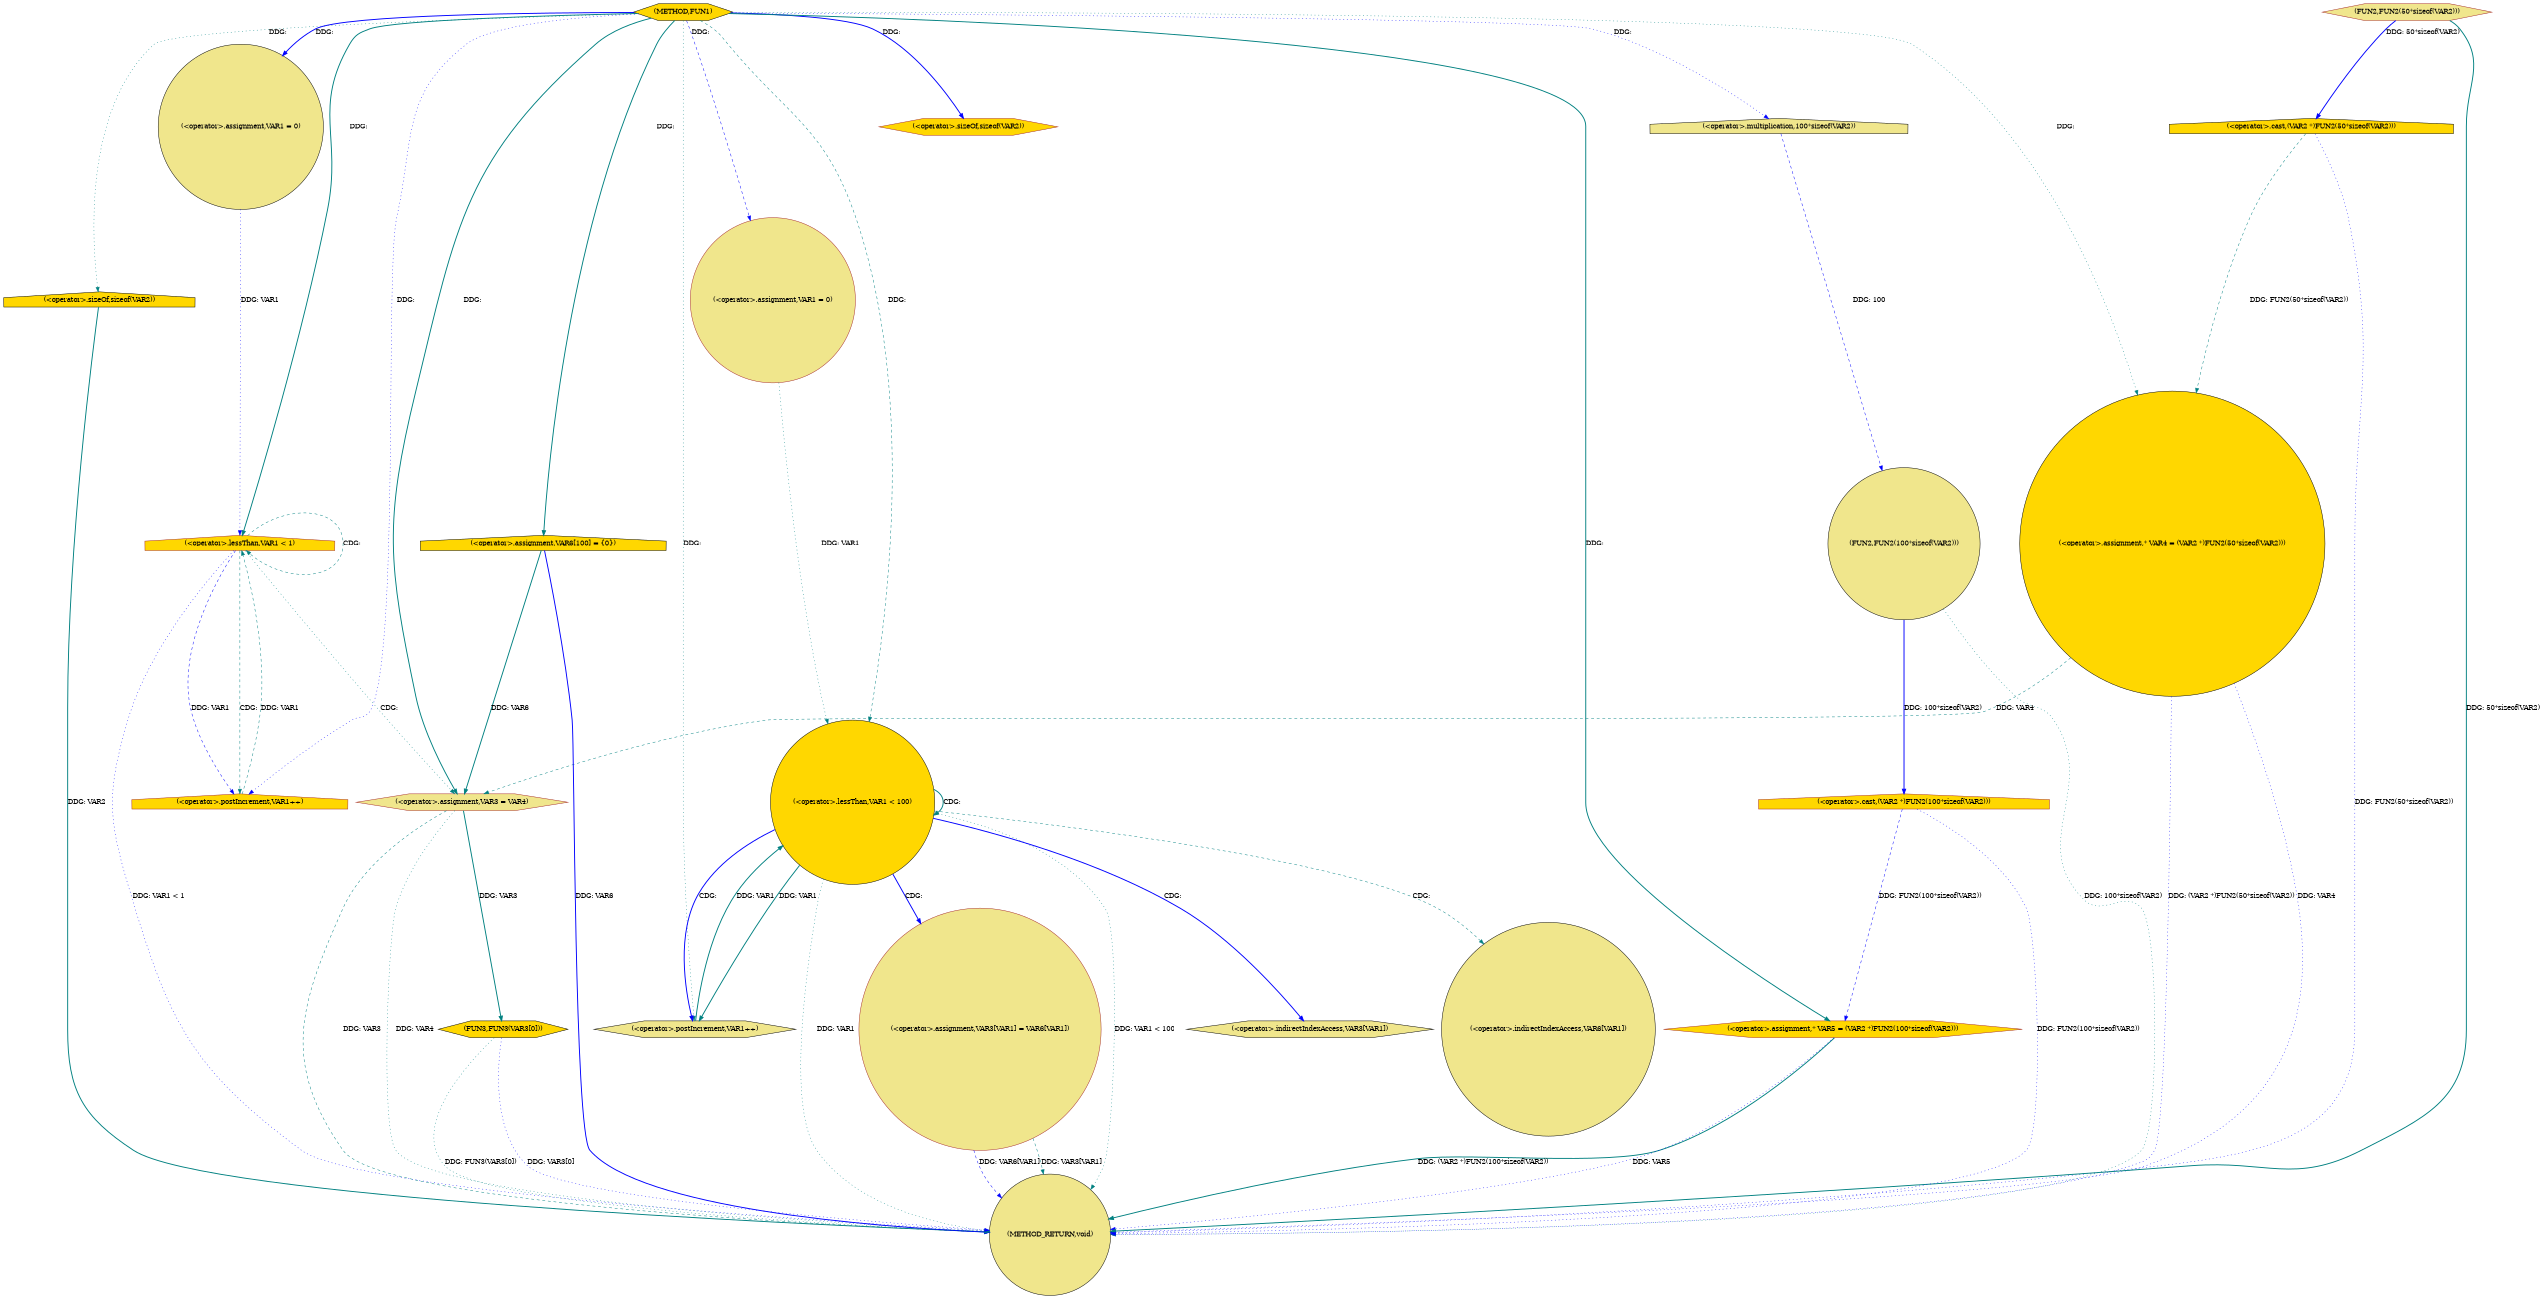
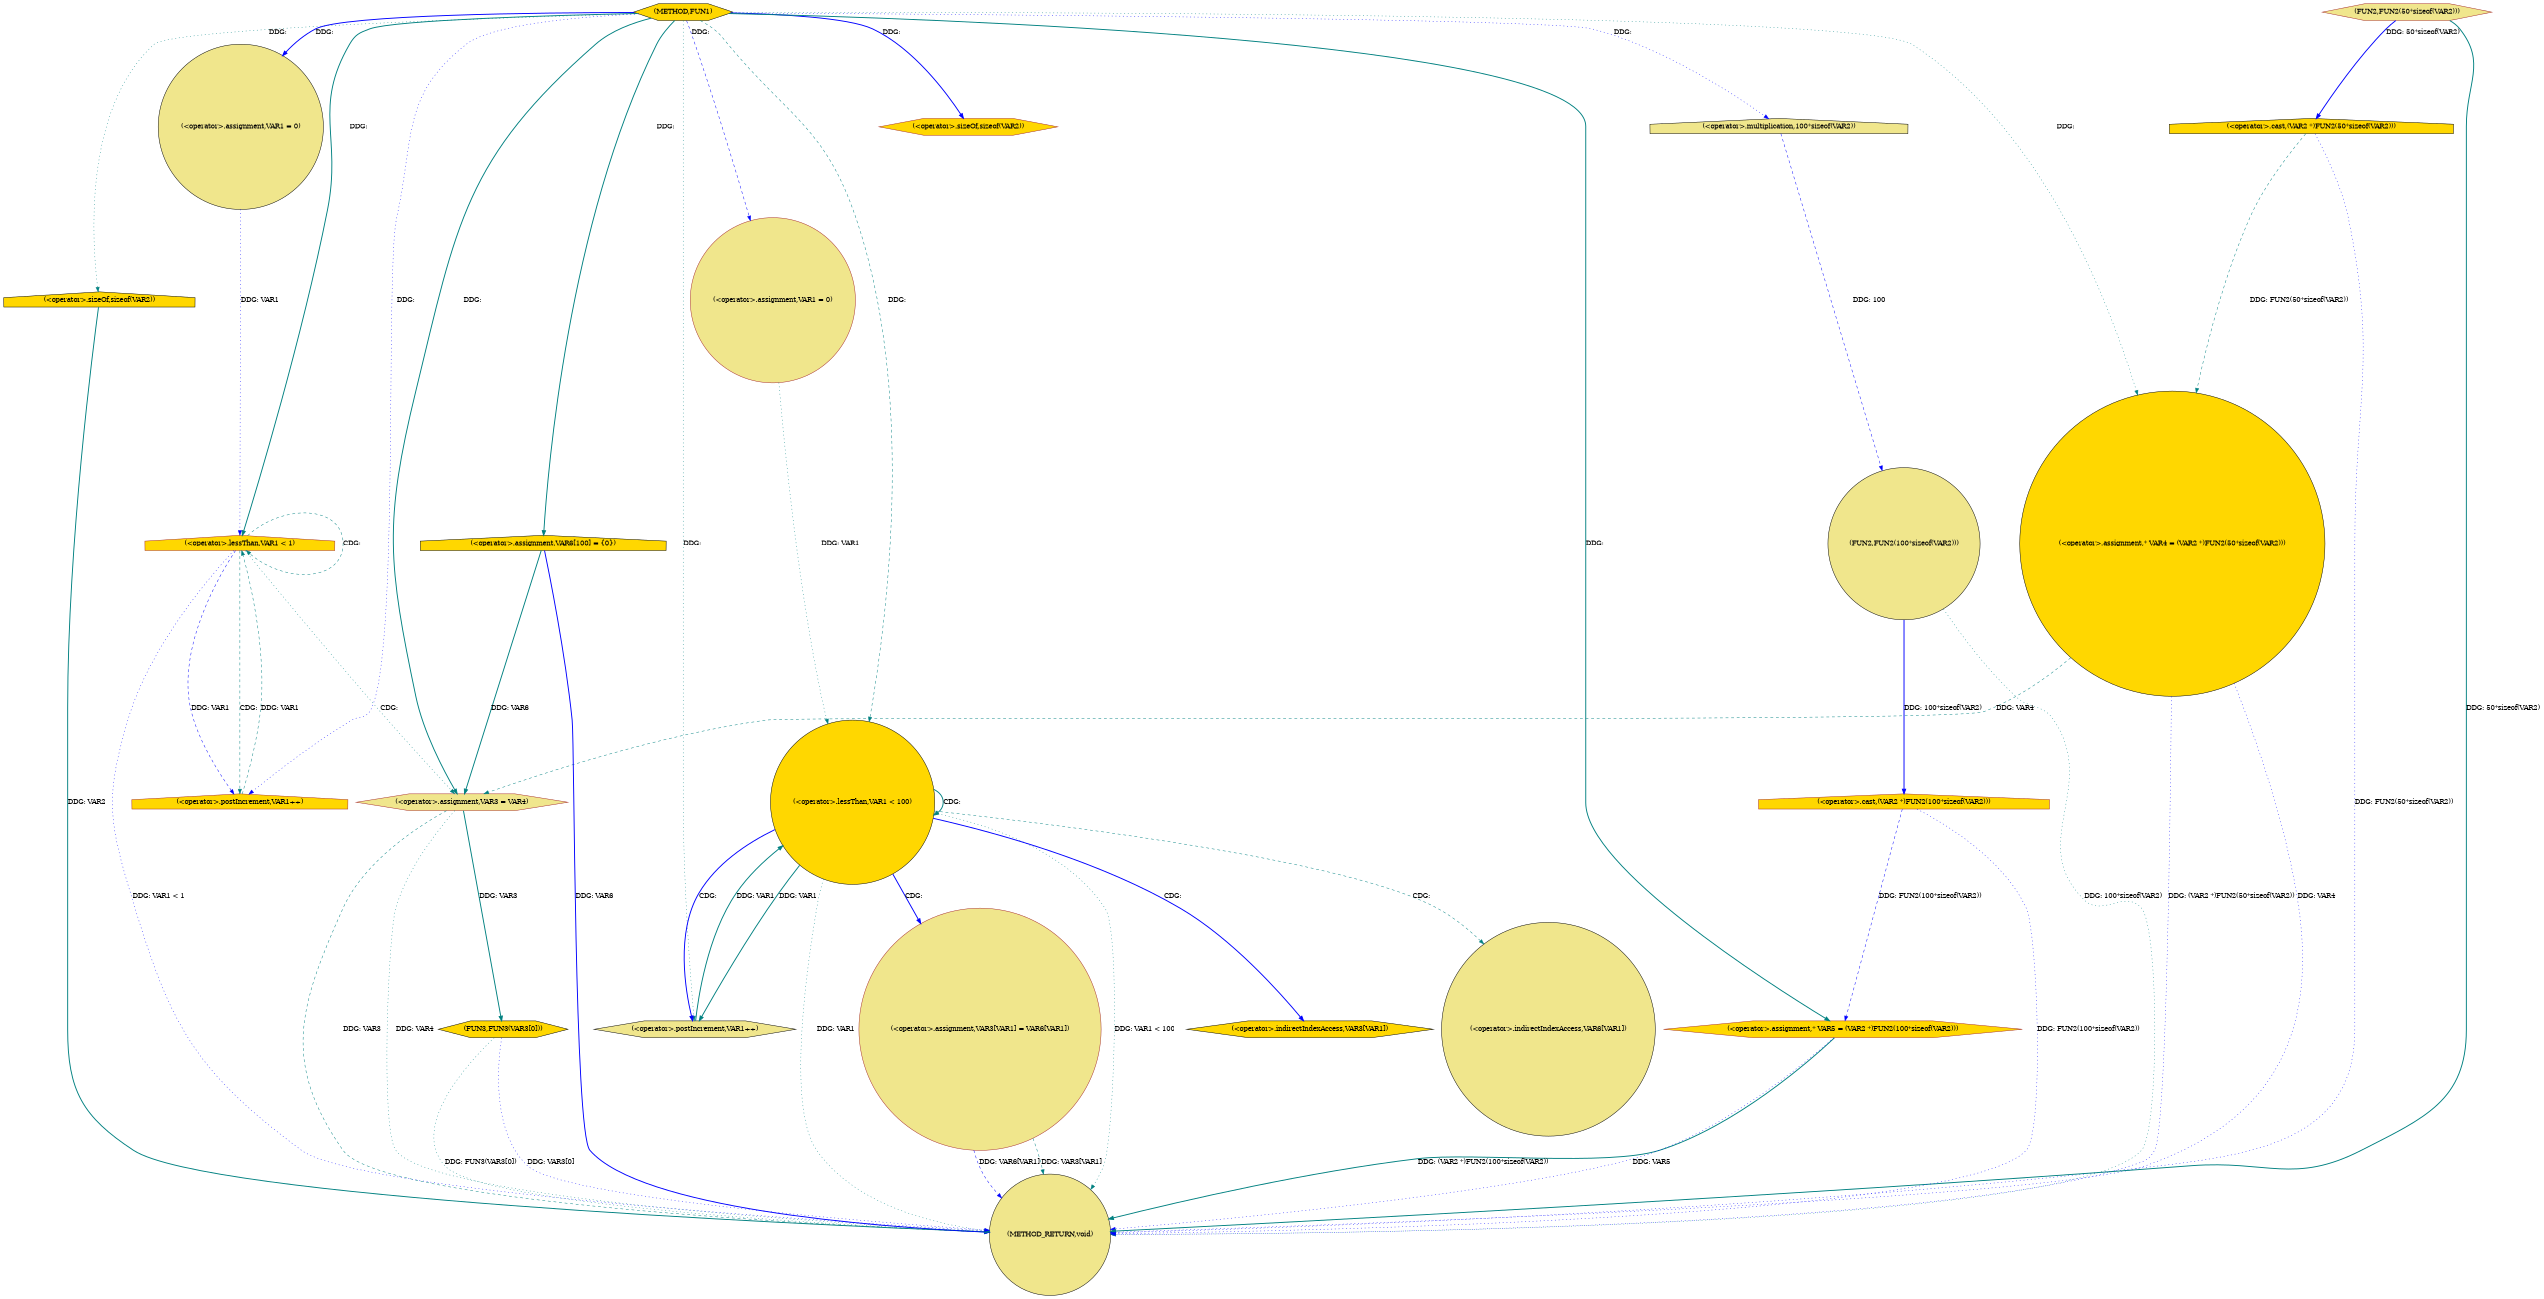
(1310, 1029) -> (1310, 1029)
